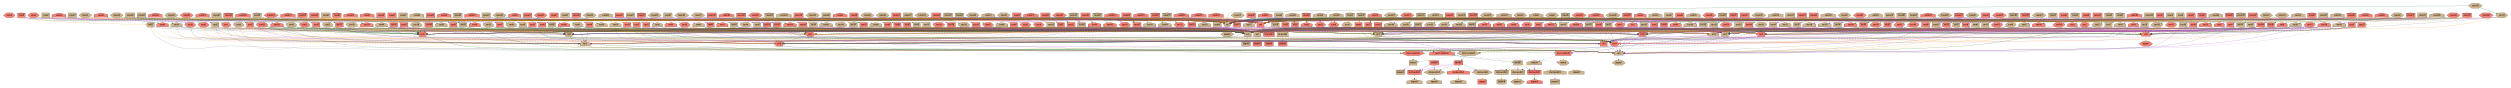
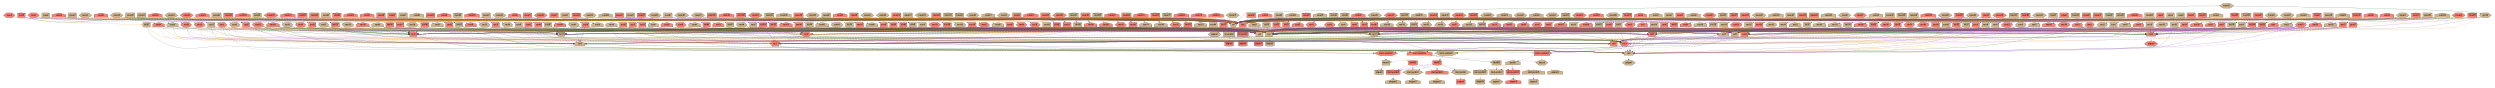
(1336, 15) -> none
